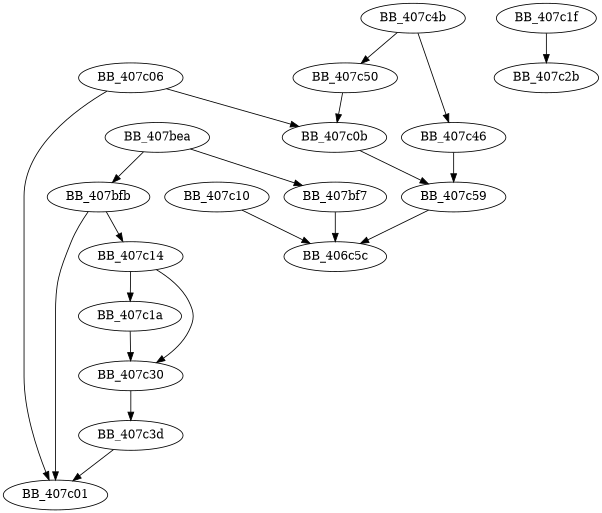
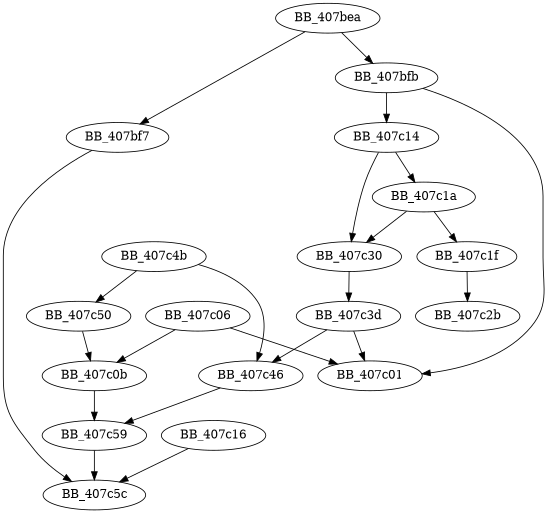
(217, 197) -> (214, 435)
none -> (443, 223)
(335, 257) -> (94, 495)
none -> (303, 344)
